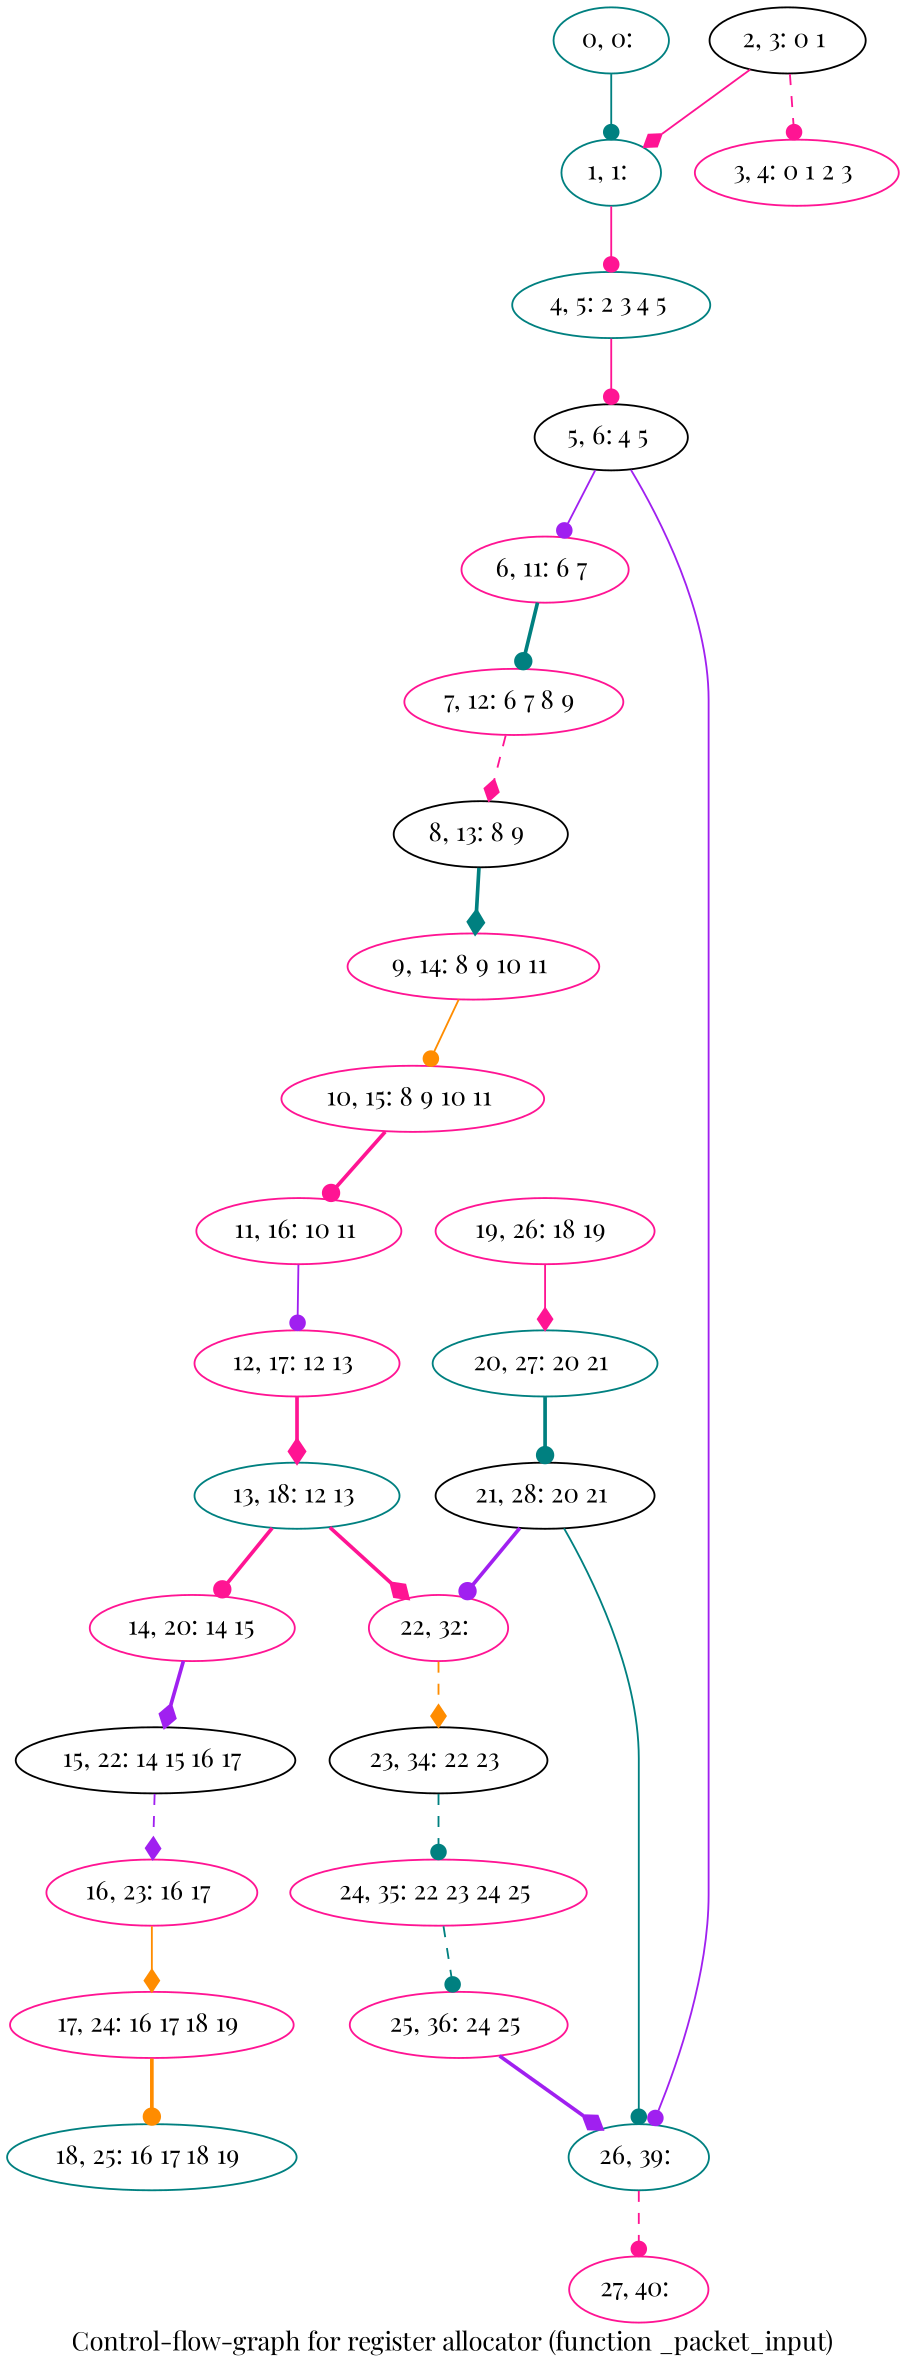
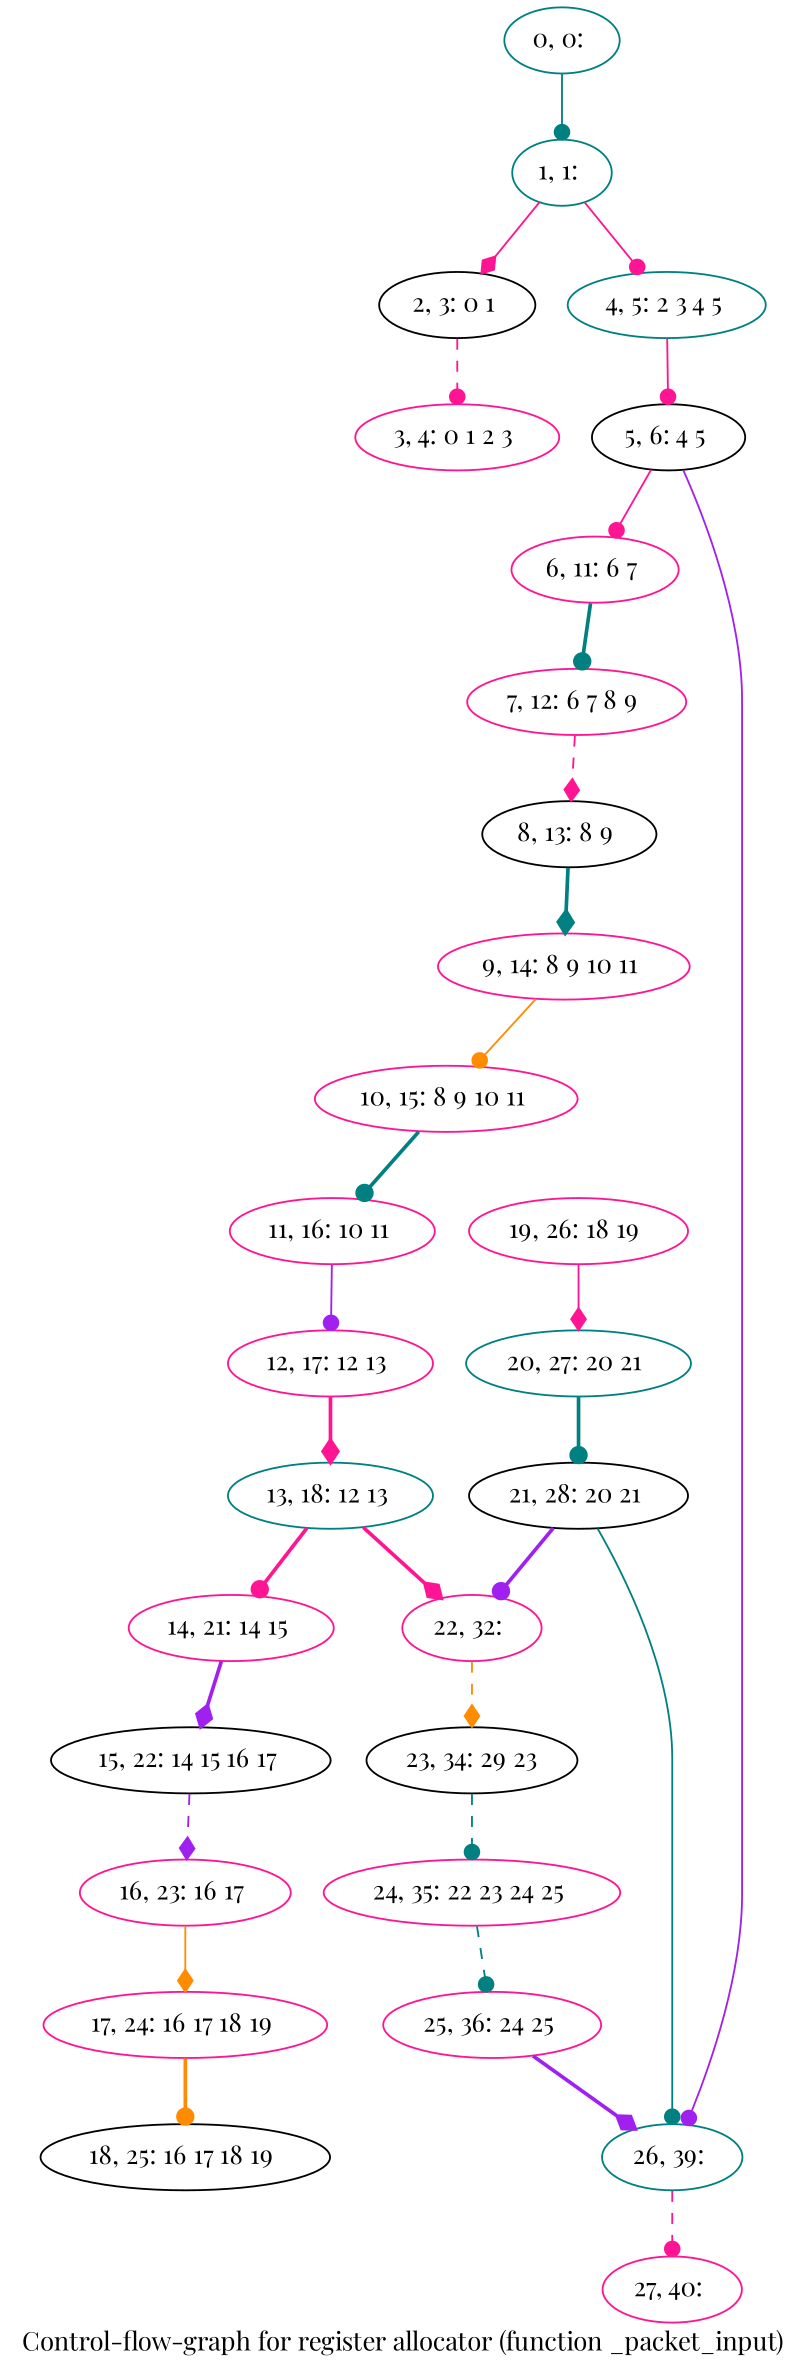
(706, 102) -> (517, 229)
(582, 497) -> (636, 497)
(361, 1159) -> (394, 1159)
(192, 1628) -> (231, 1628)
(439, 1760) -> (472, 1760)
(152, 2157) -> (185, 2157)
